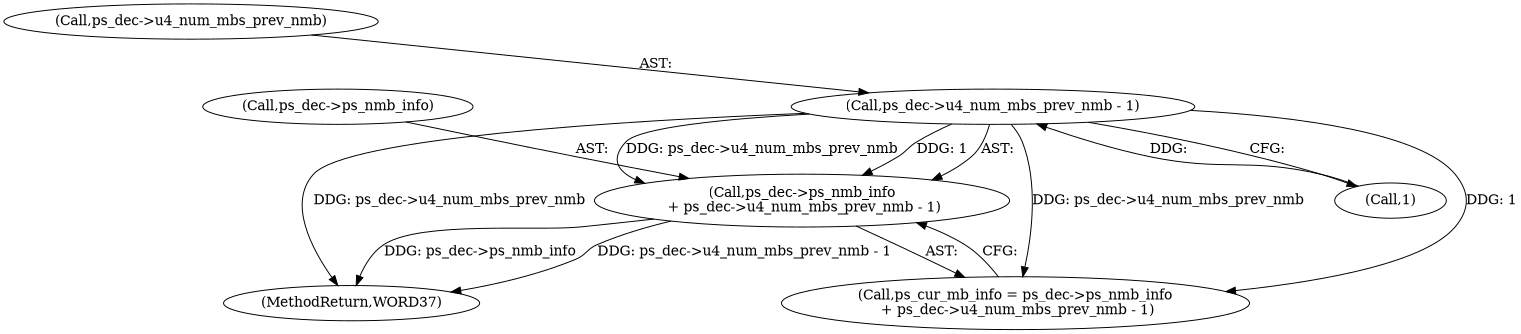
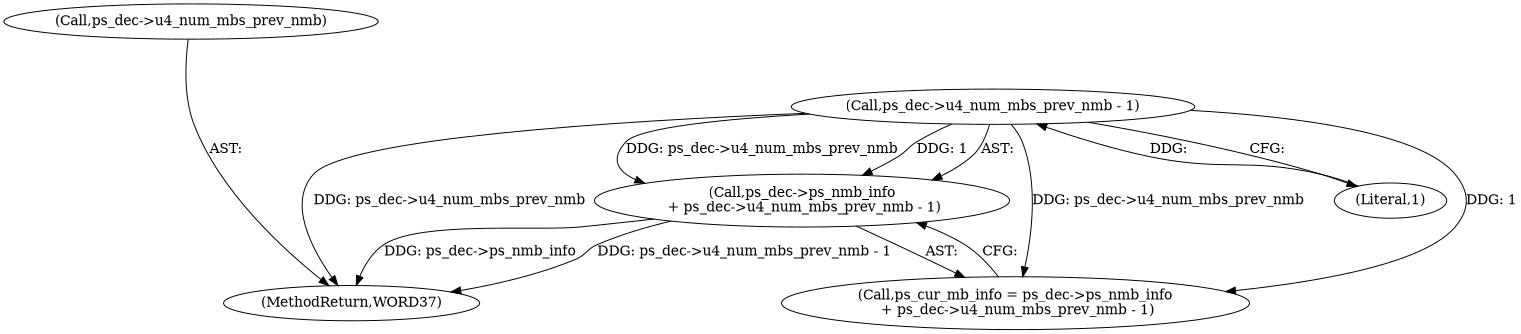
(585, 63) -> (222, 176)
(338, 107) -> none
(1391, 201) -> (1391, 201)
